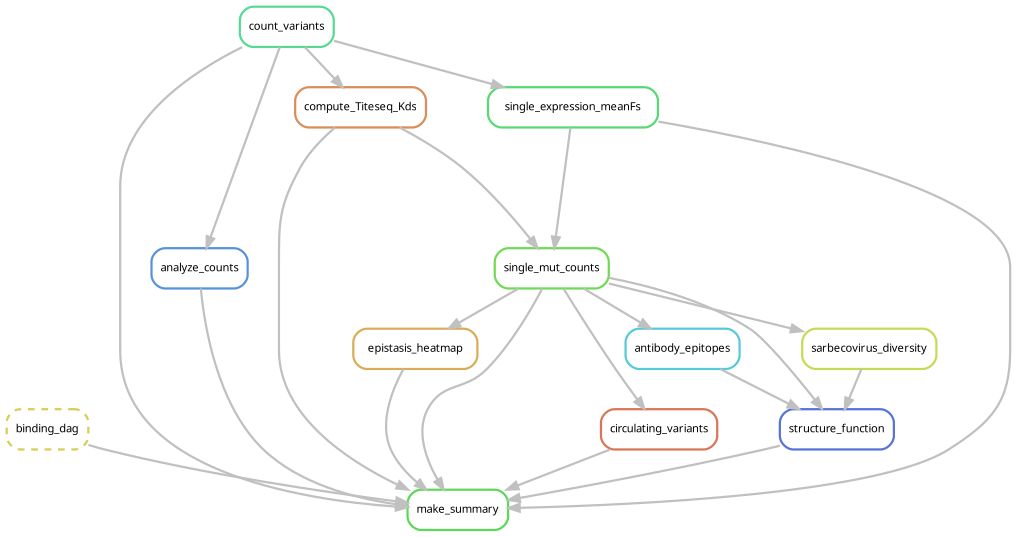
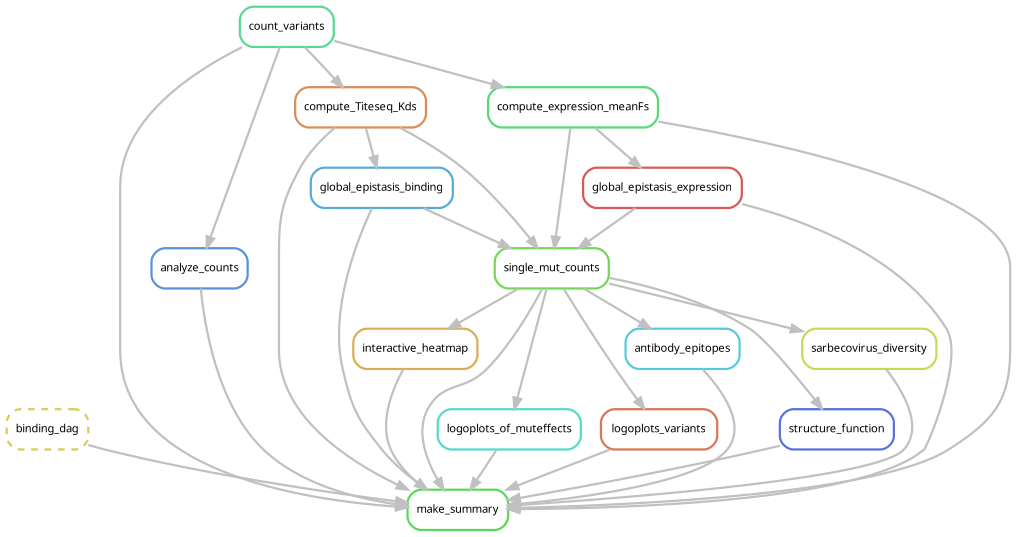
(573, 107) -> (573, 107)
none -> (382, 188)
none -> (662, 188)
(415, 349) -> (415, 349)
(855, 384) -> (758, 483)
(755, 386) -> (672, 478)
none -> (509, 429)
(659, 429) -> (659, 429)
